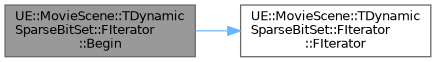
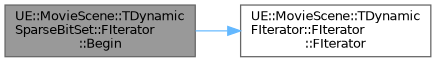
(336, 31) -> (336, 31)
